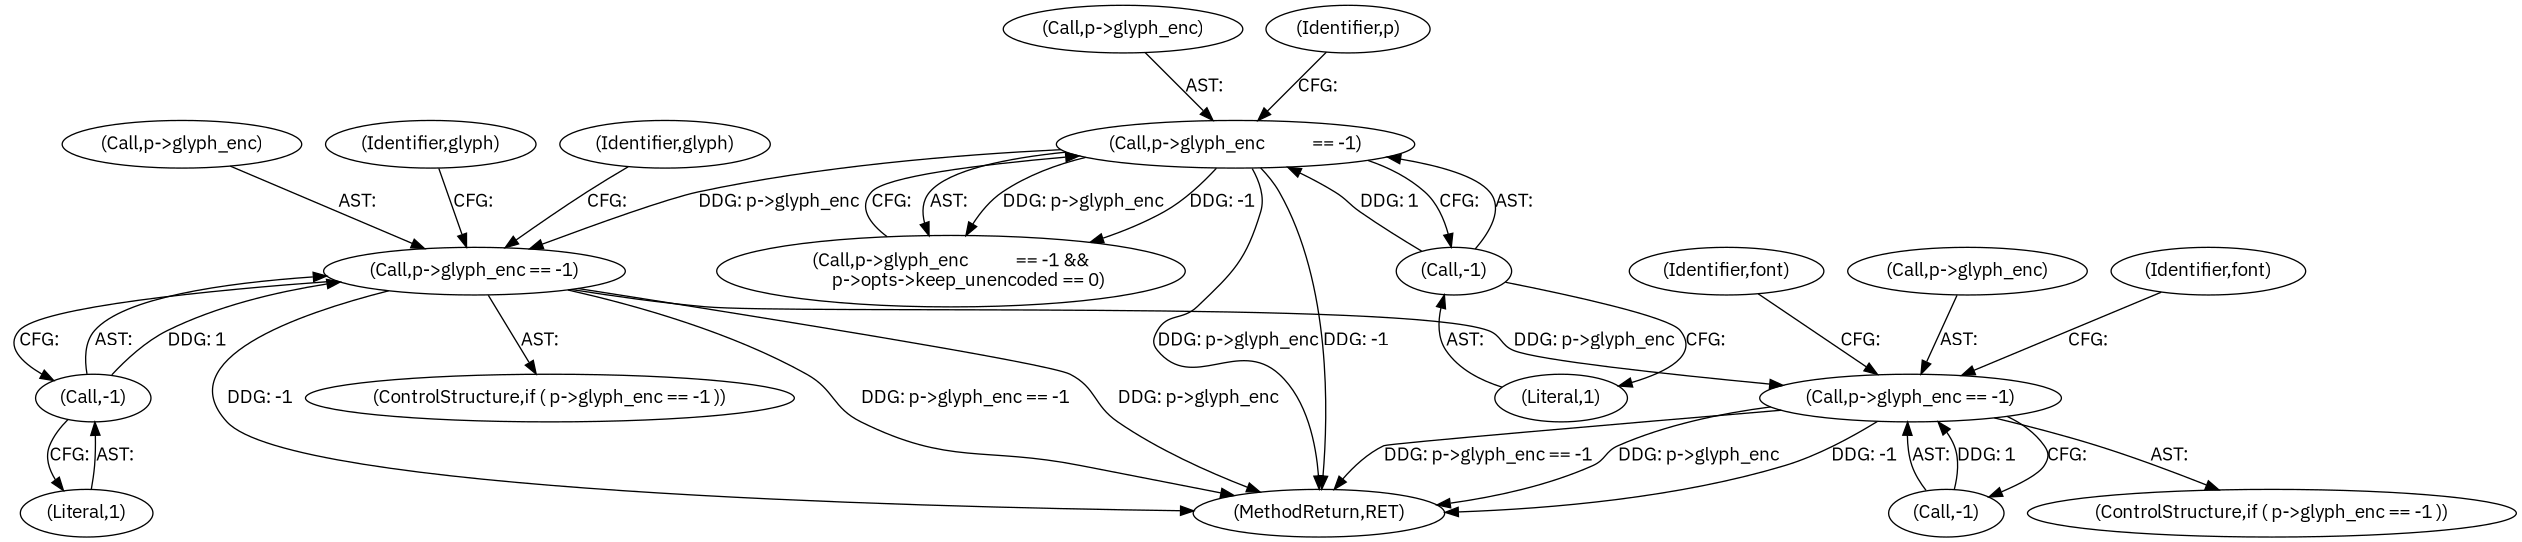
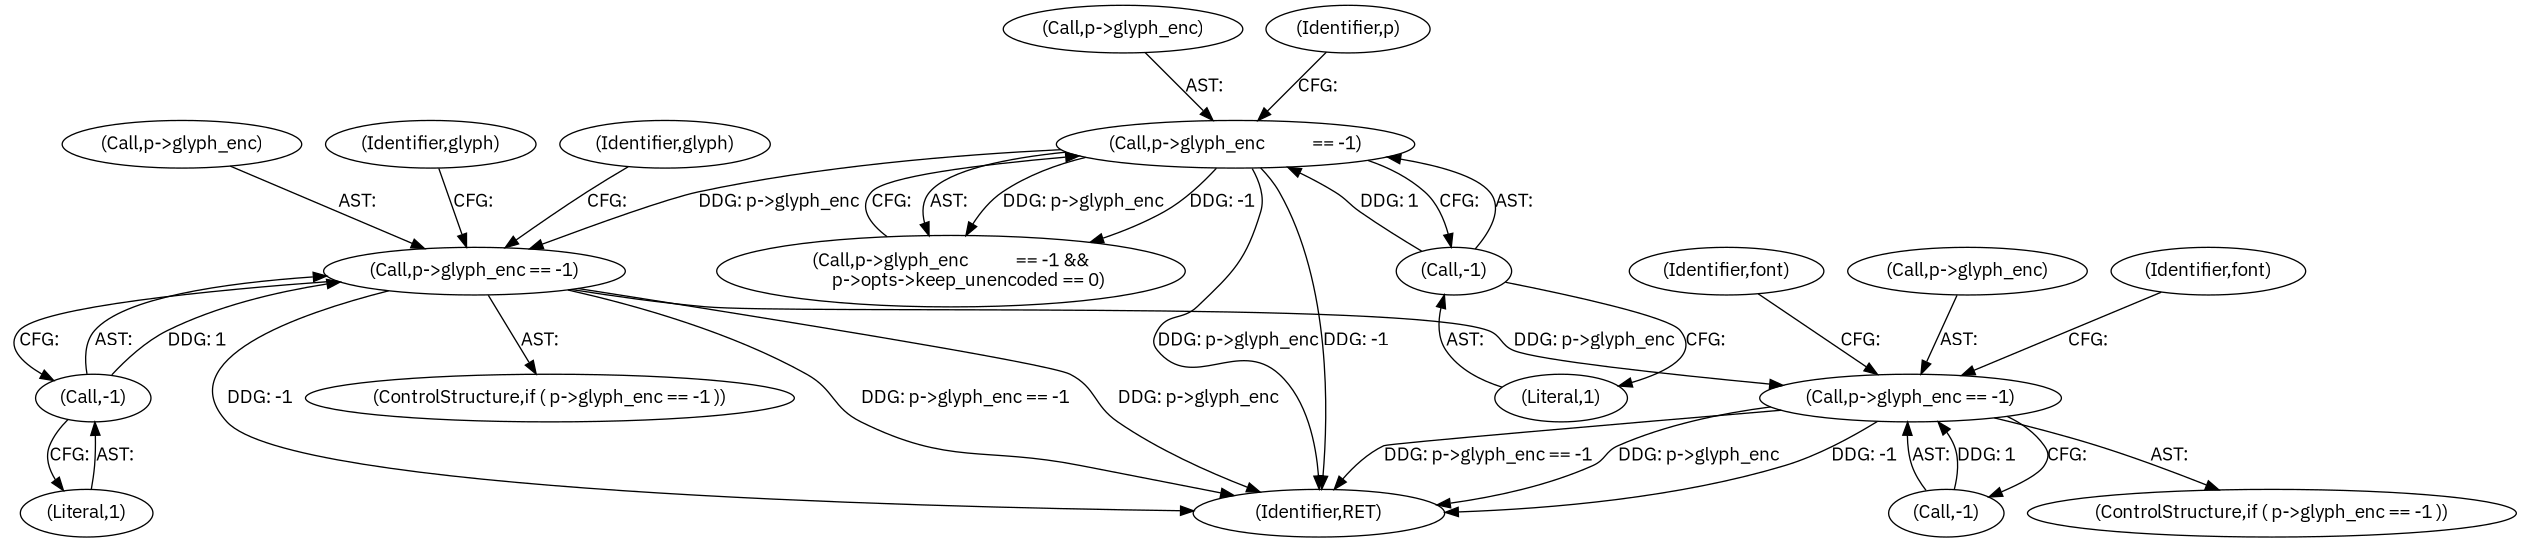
(1319, 513) -> (1319, 513)
